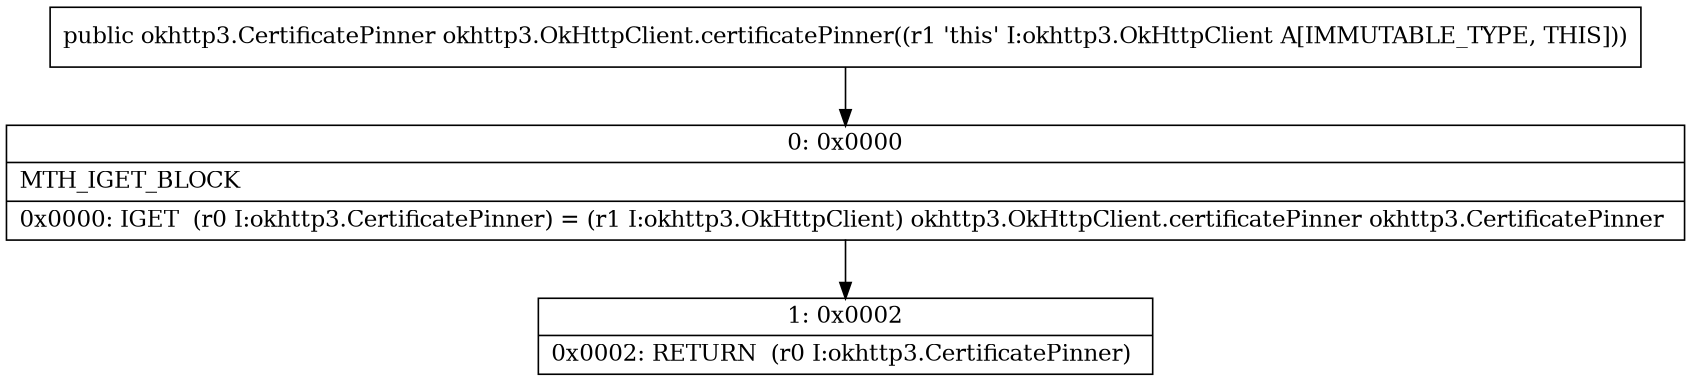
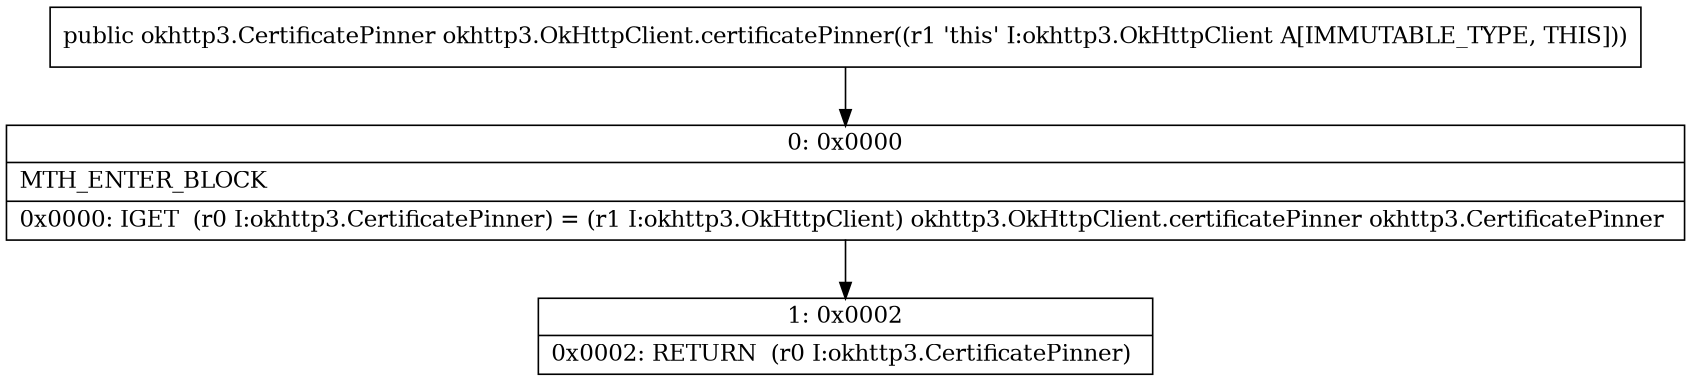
(130, 181) -> (144, 181)
